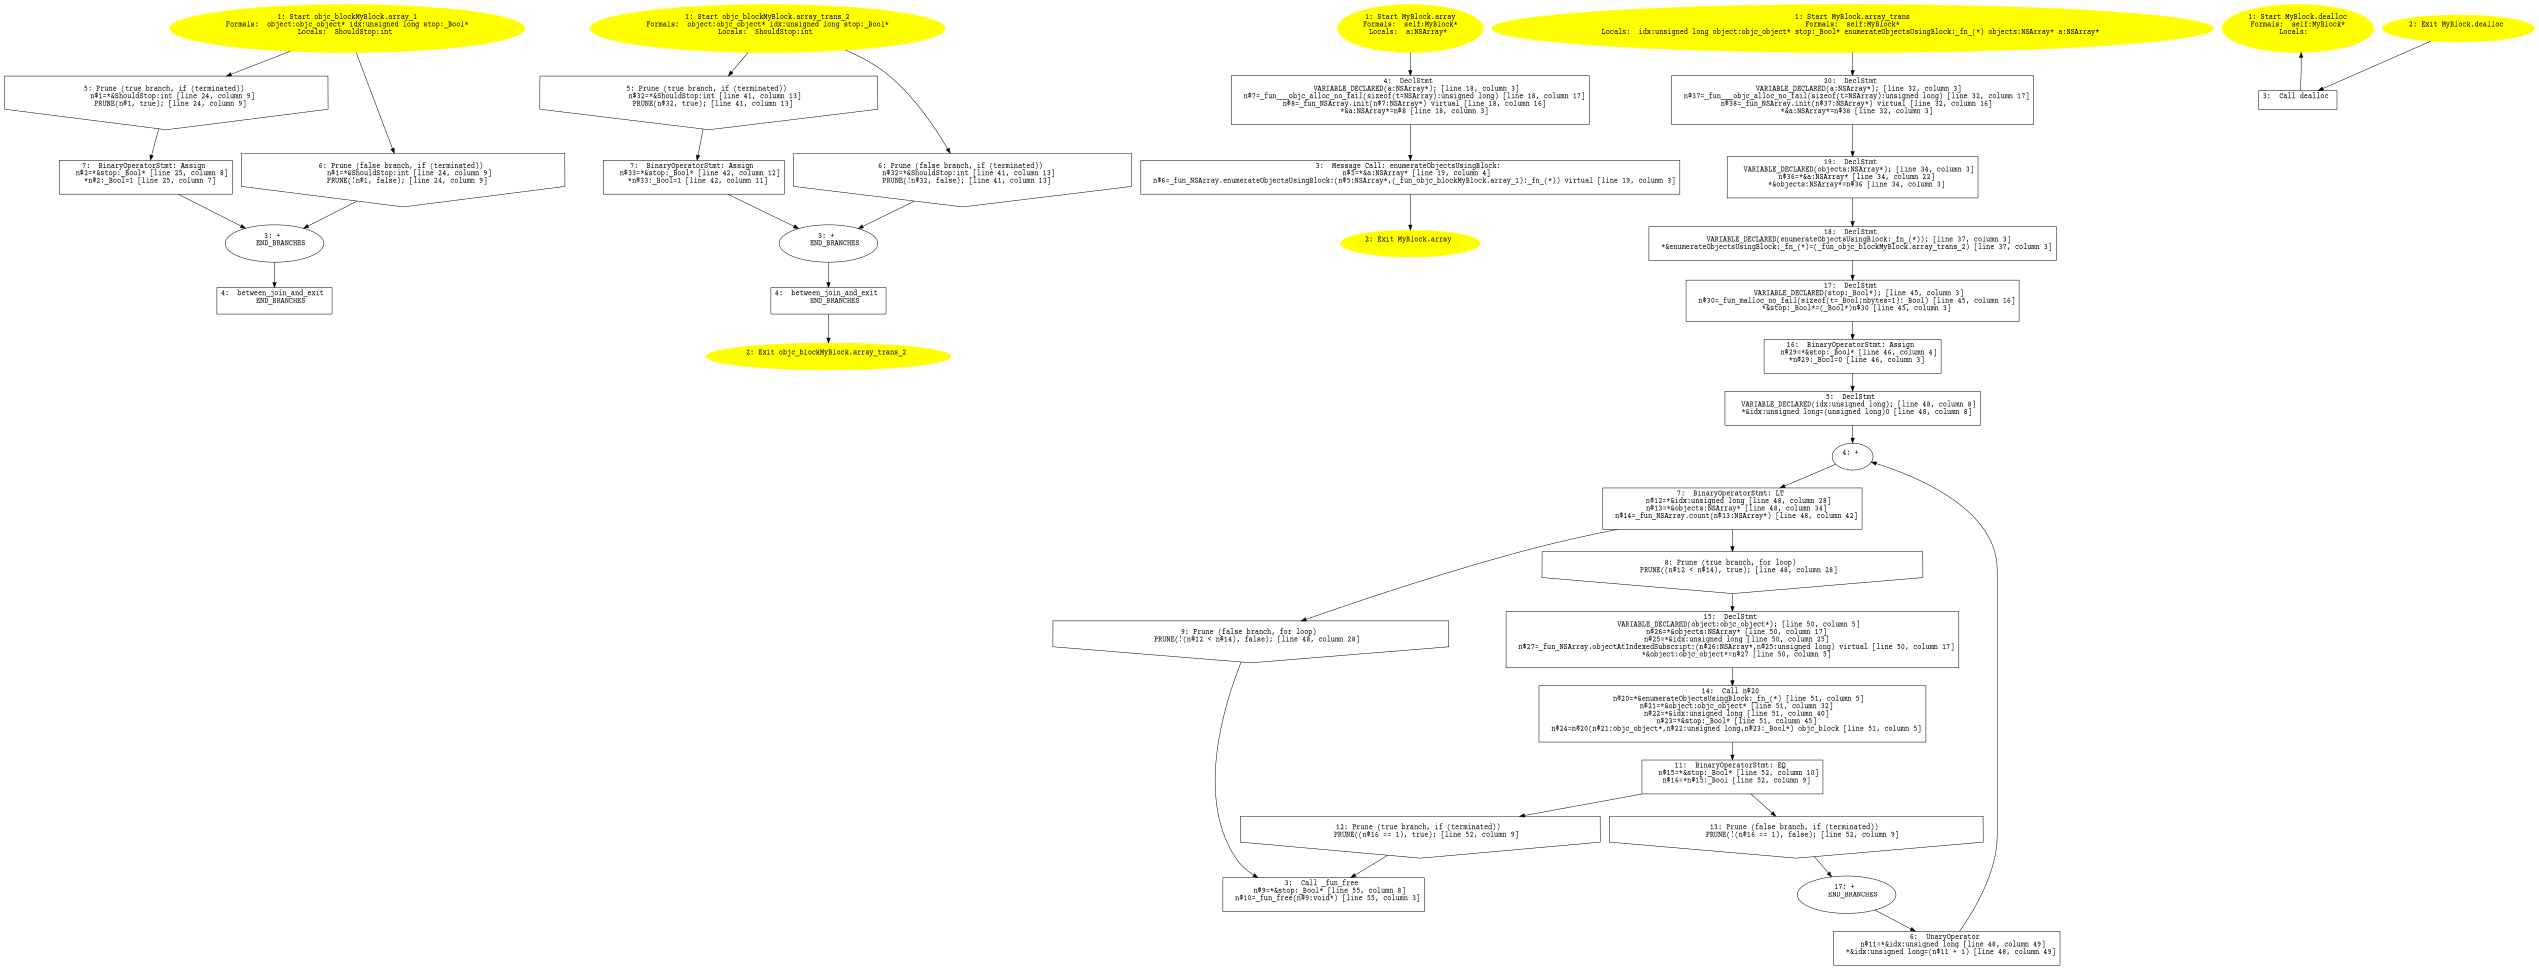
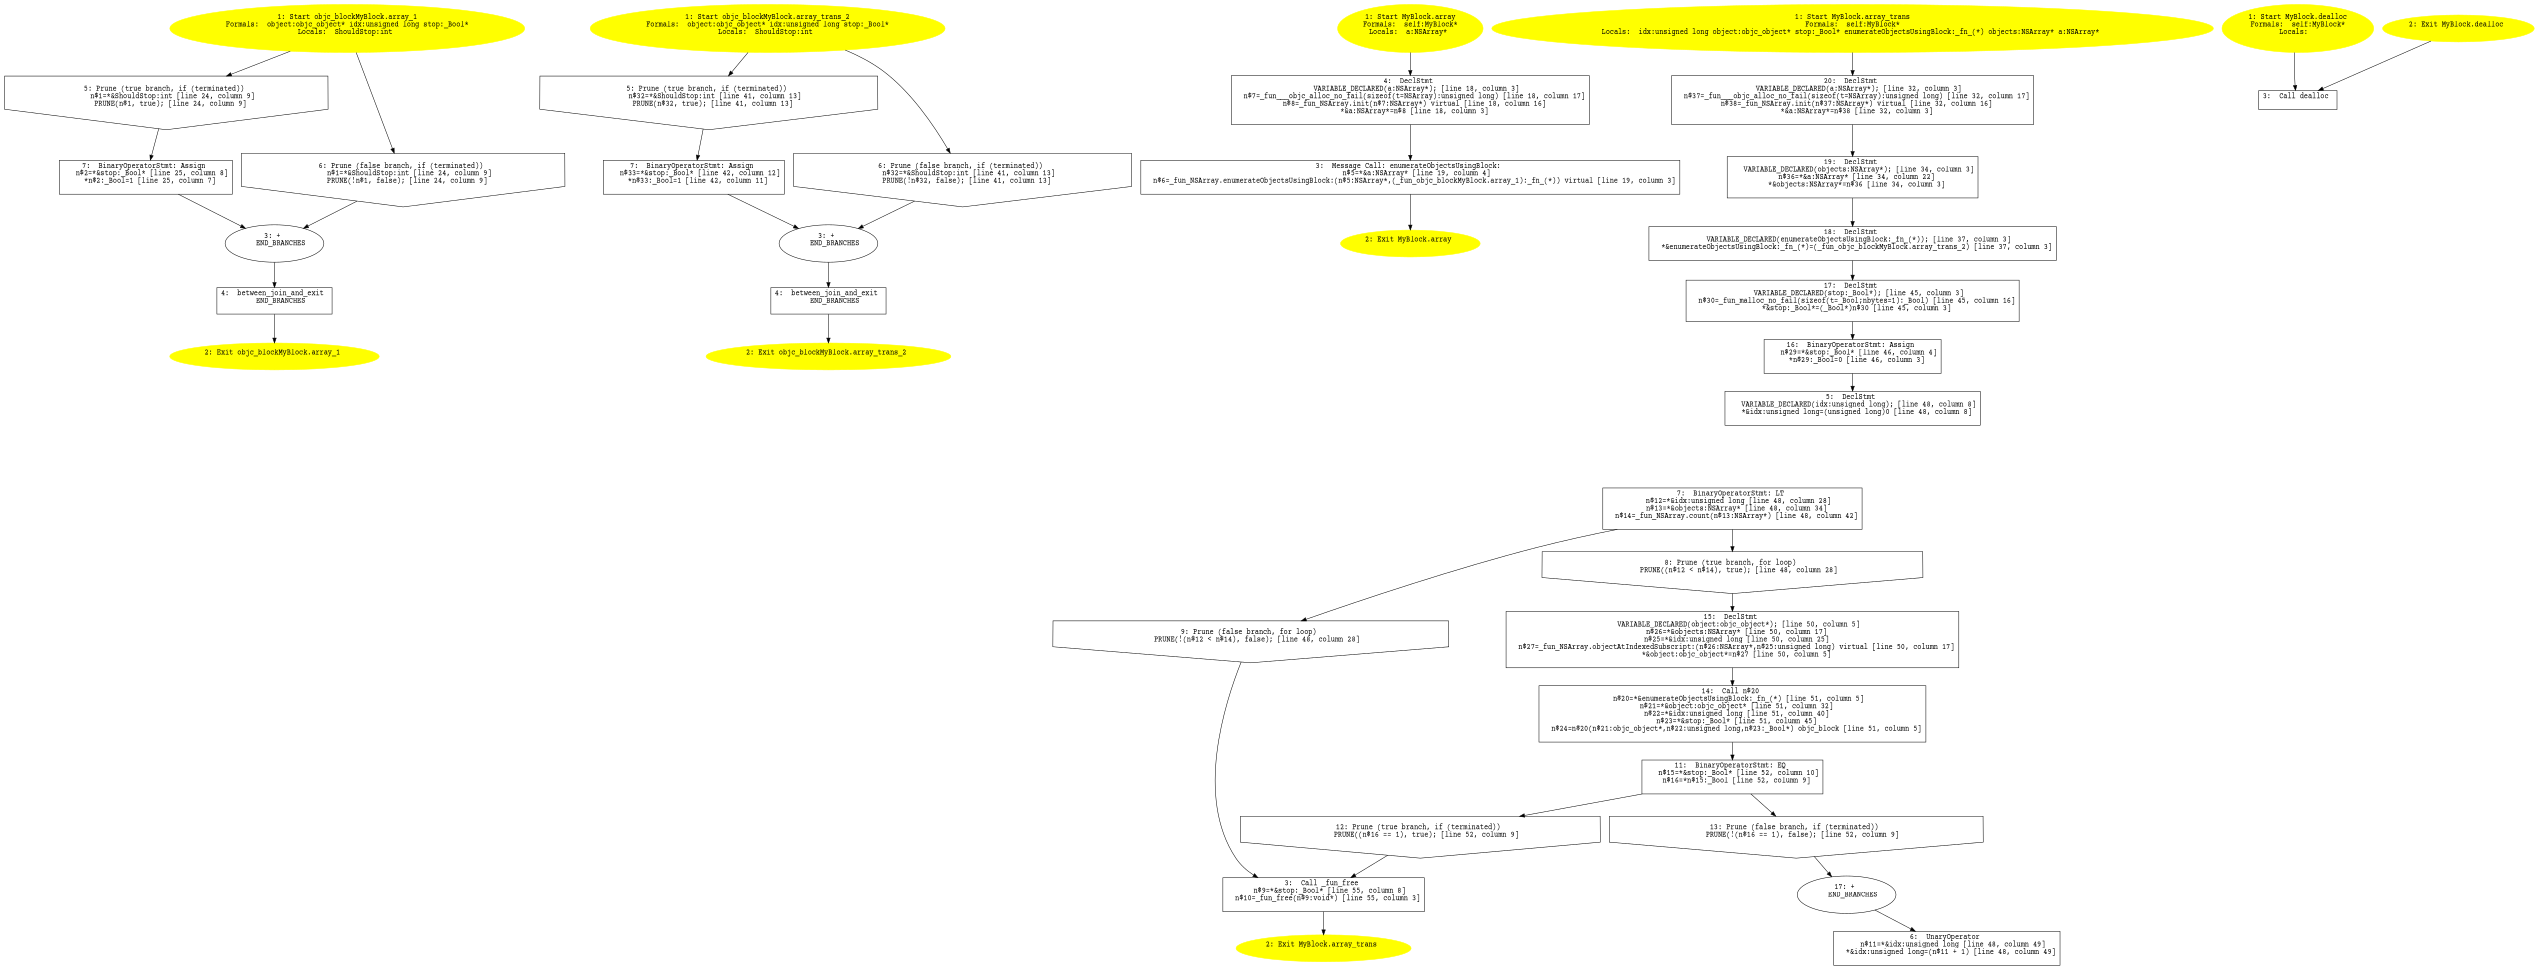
(2301, 74) -> (2294, 69)
none -> (274, 356)
(1853, 457) -> none
none -> (1324, 948)
